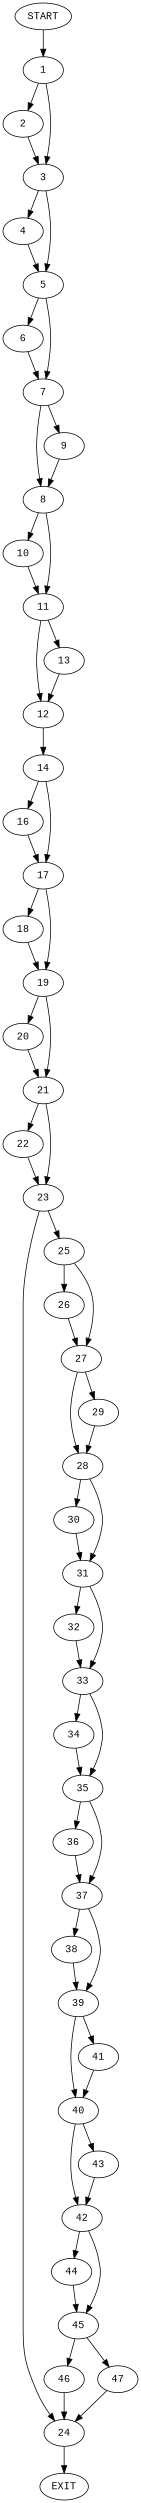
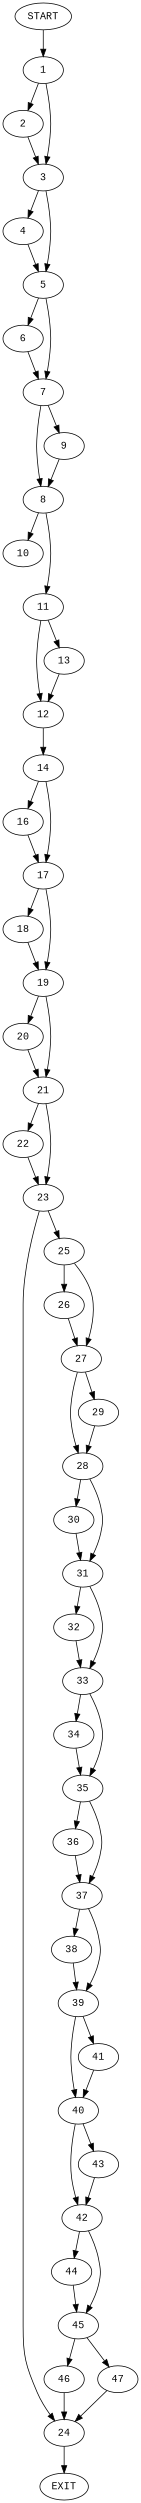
(32, 577) -> none
